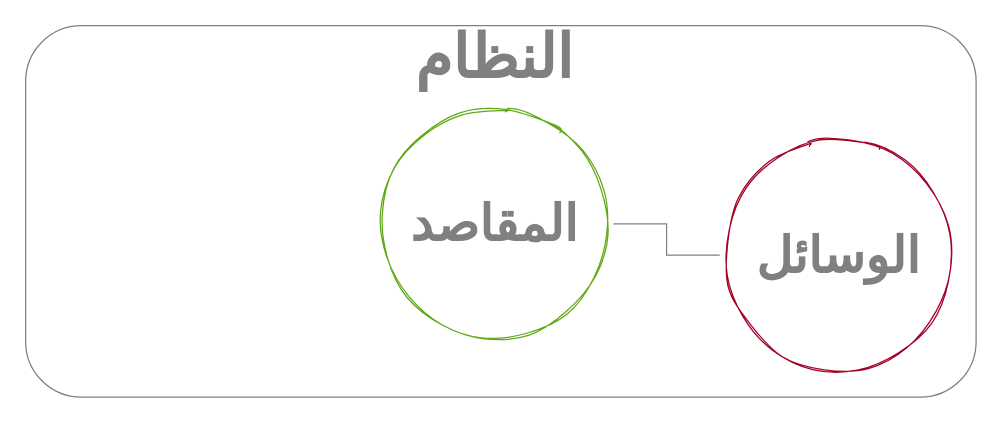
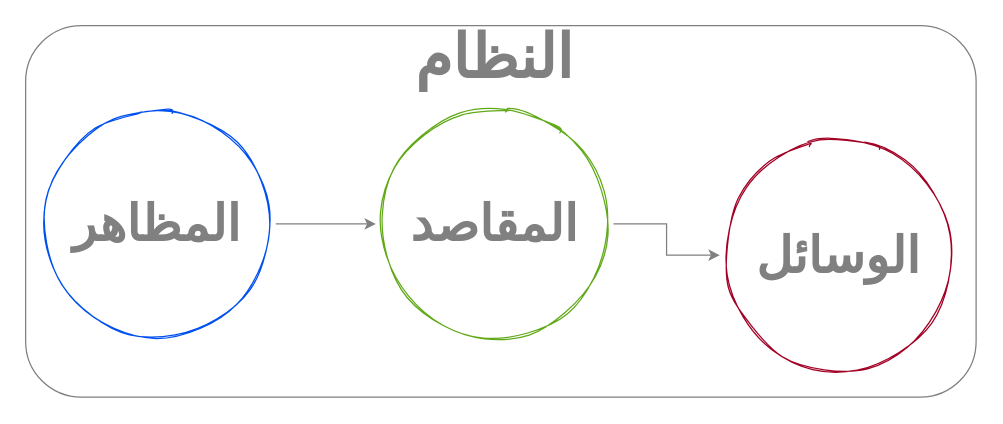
none -> (157, 224)
none -> (322, 224)
(713, 255) -> (709, 255)
